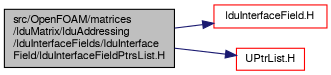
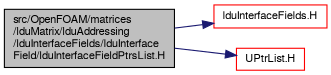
(270, 16) -> (270, 16)
